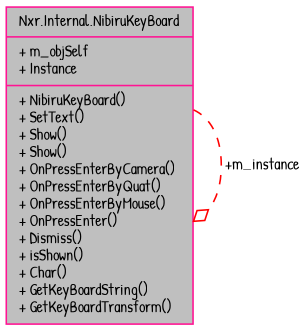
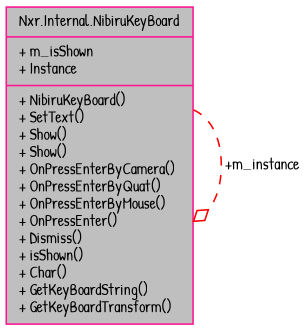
(54, 52) -> (56, 52)
